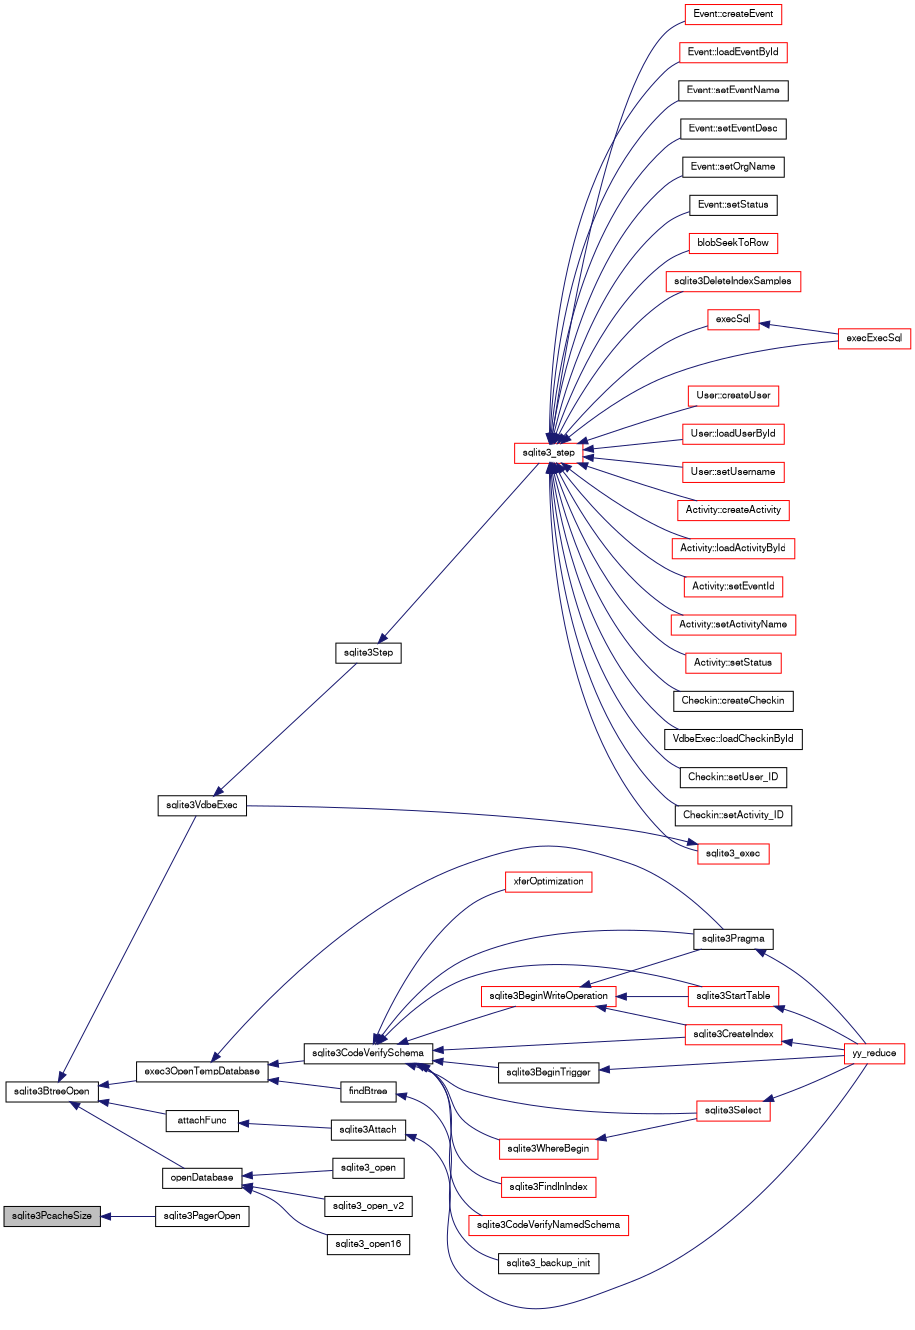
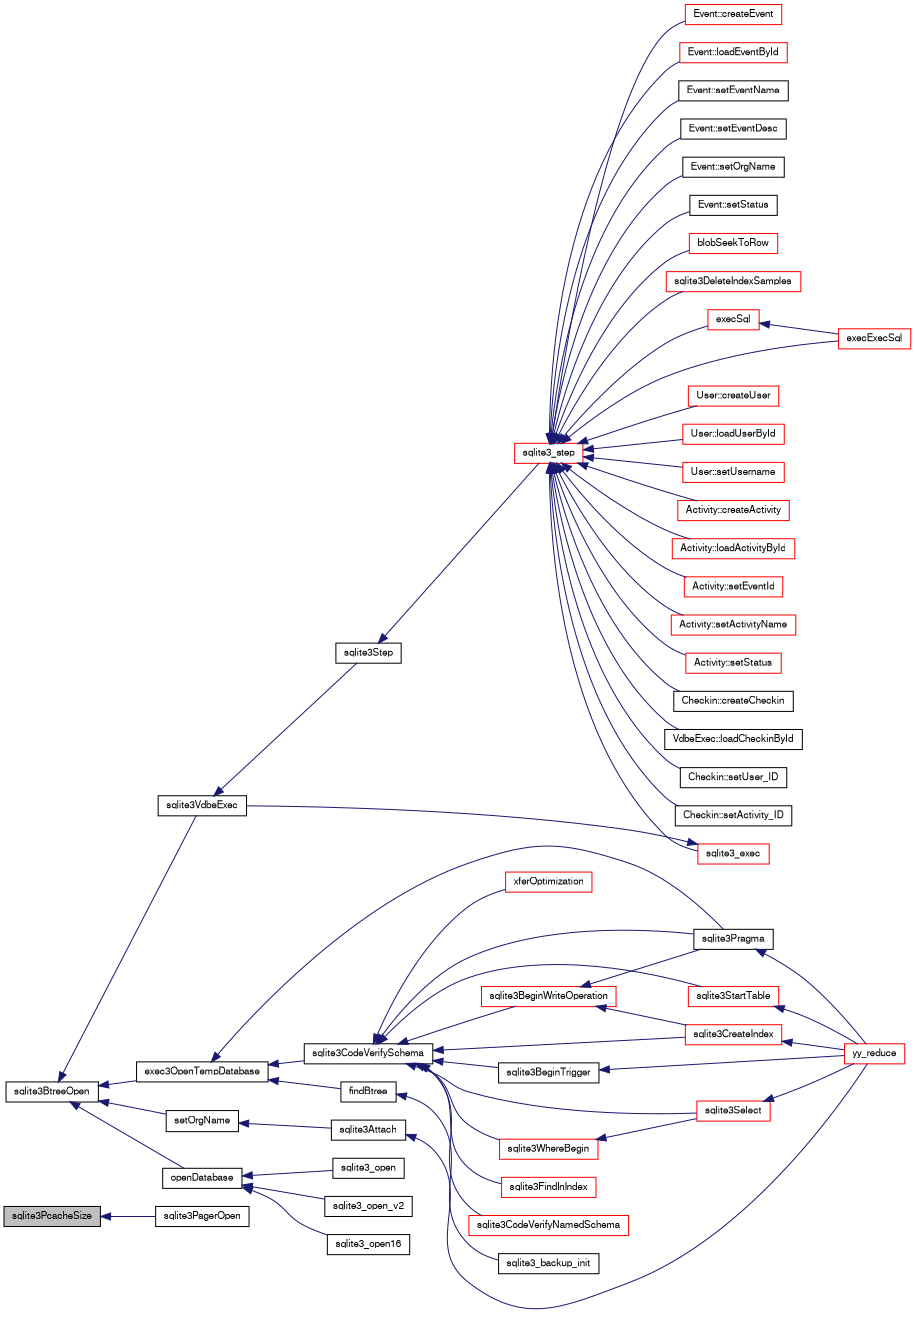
(657, 997) -> none
(202, 1121) -> (202, 1121)
